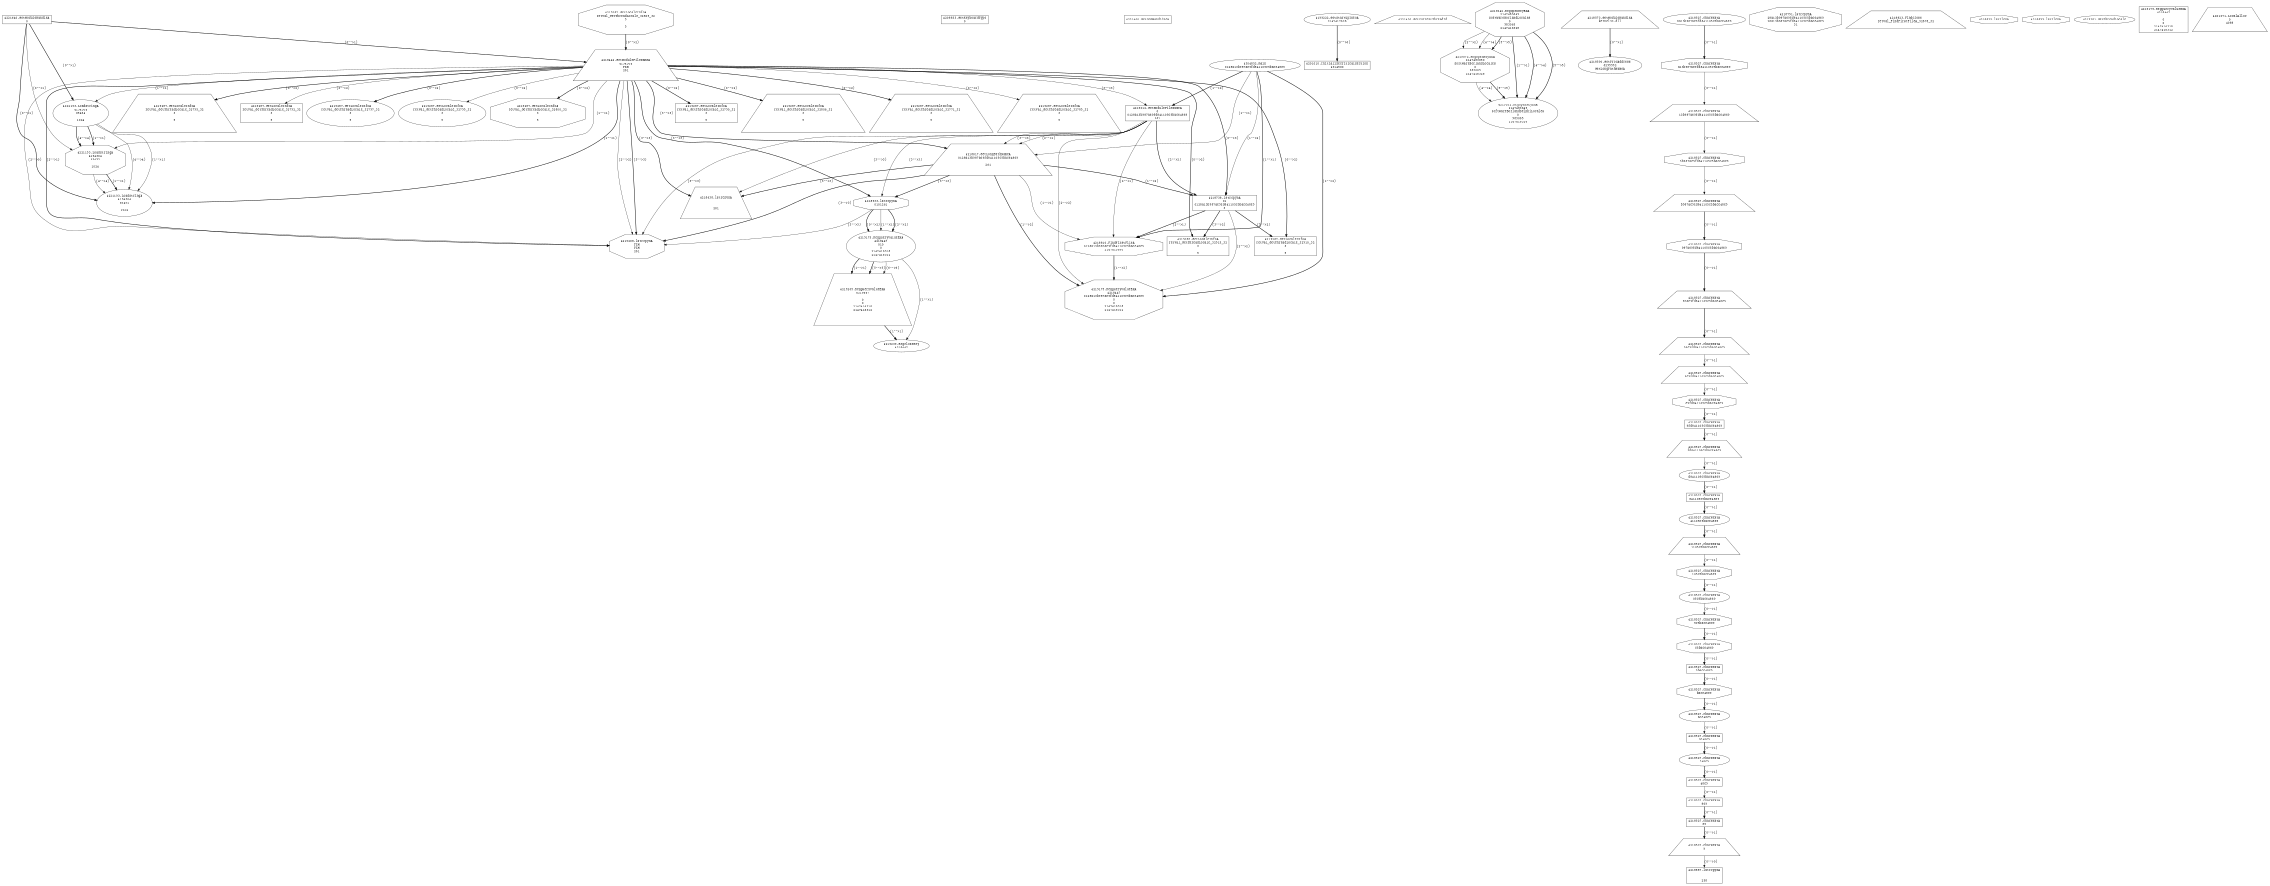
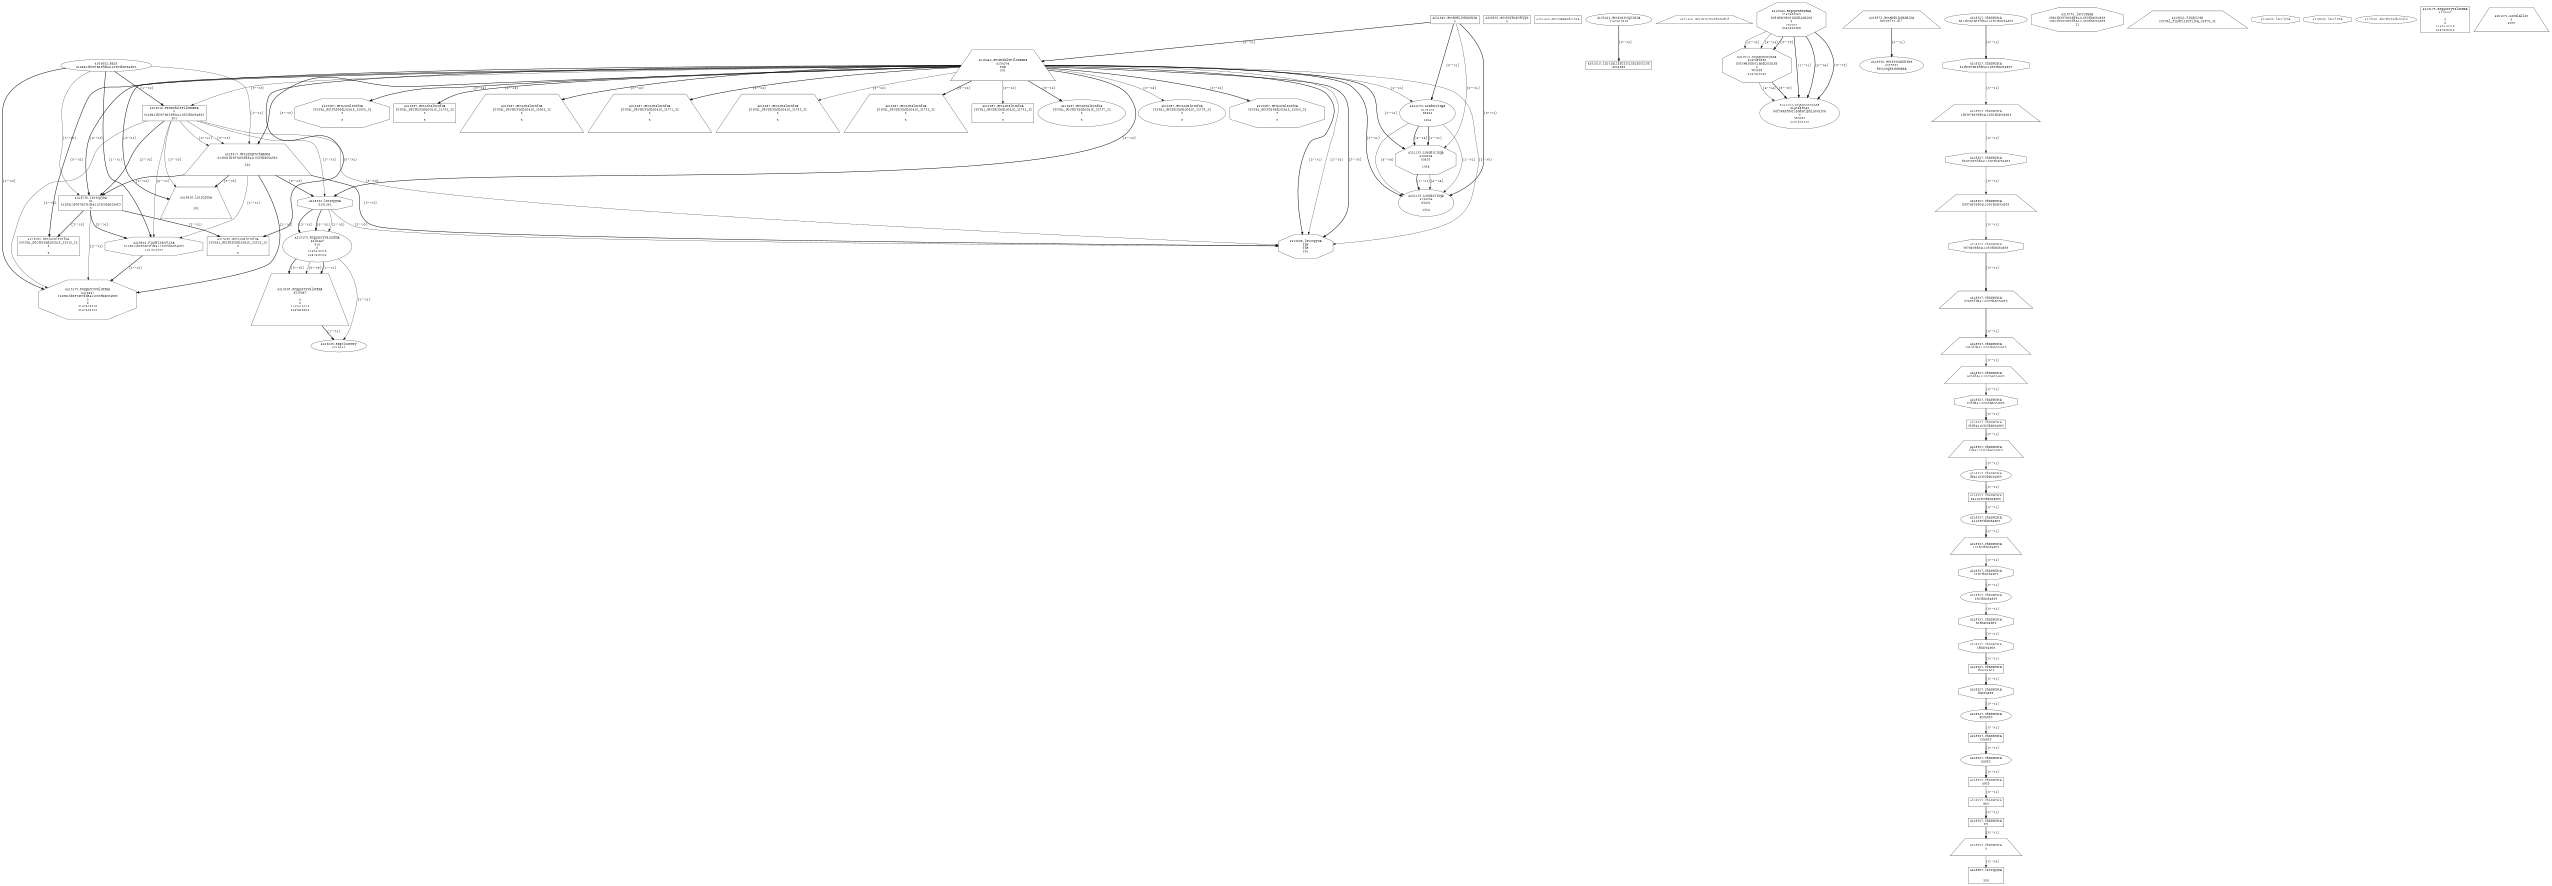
(626, 41) -> (533, 83)
(381, 142) -> (1244, 70)
(1704, 225) -> (1986, 225)
(1704, 375) -> (1986, 375)
